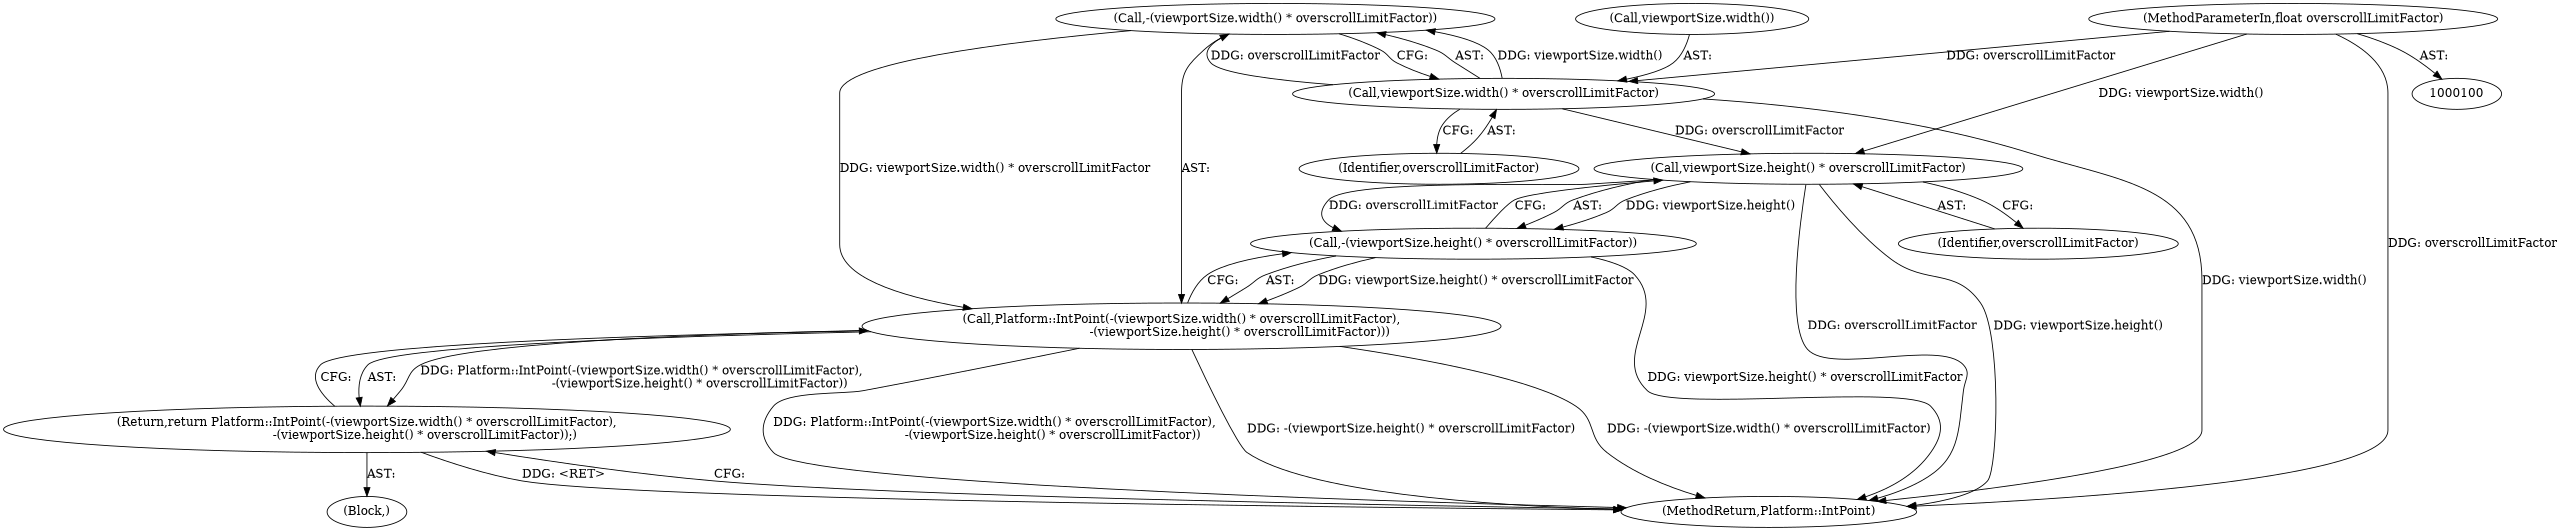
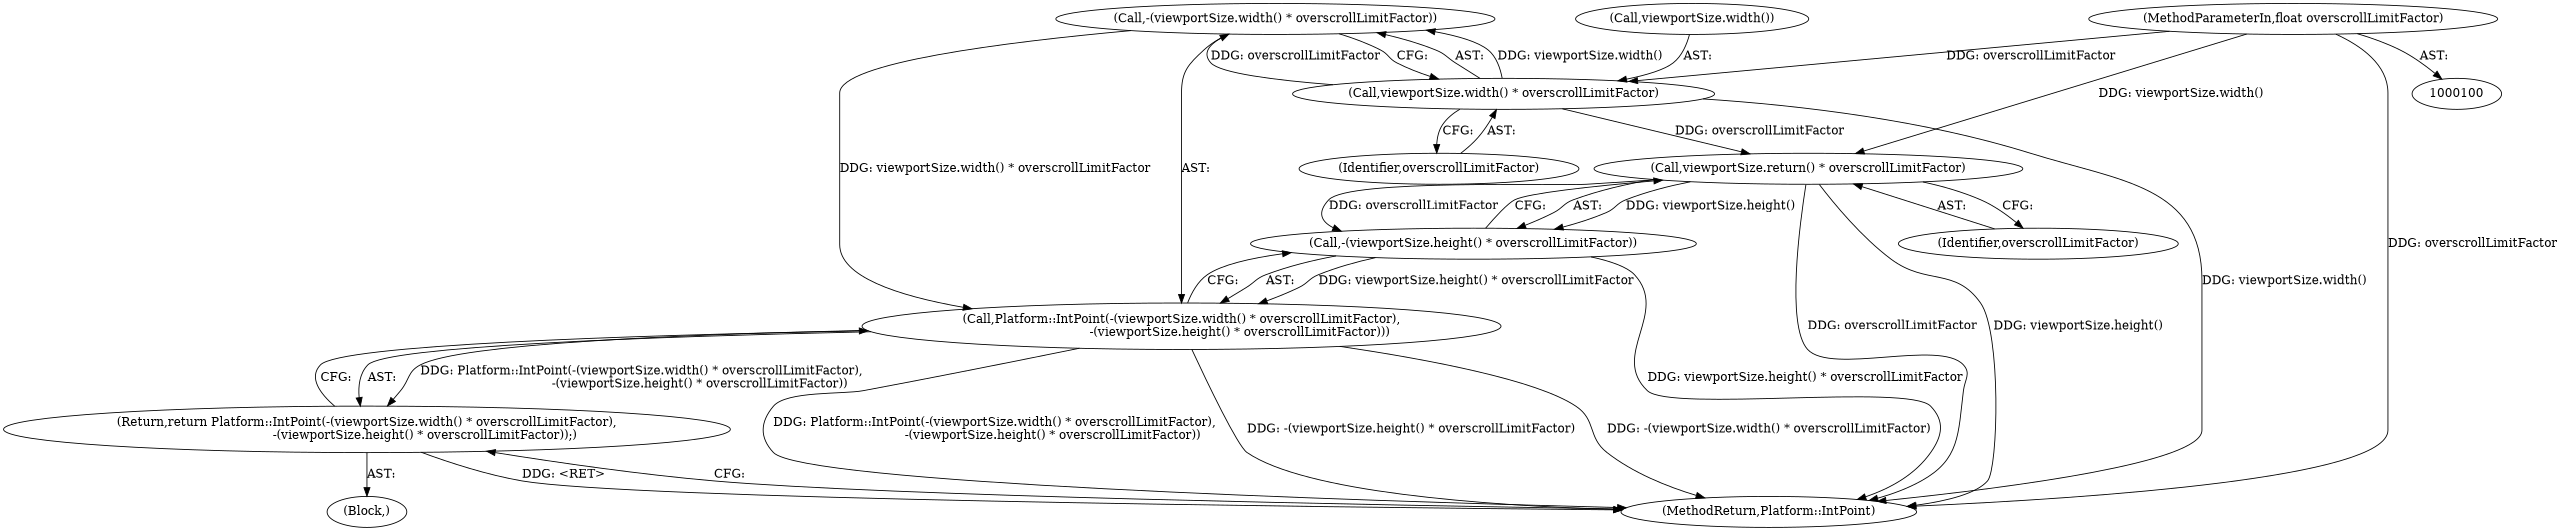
(1808, 169) -> (1808, 169)
